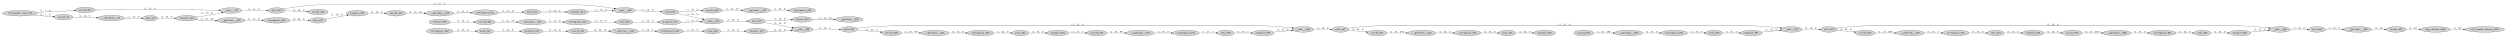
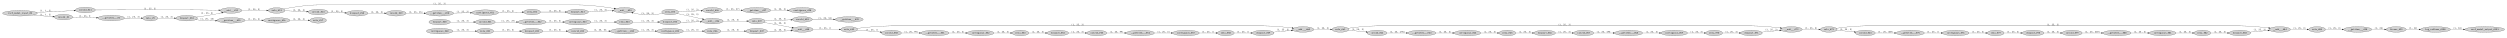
(648, 11) -> (648, 15)
(336, 17) -> (336, 13)
none -> (1564, 33)
